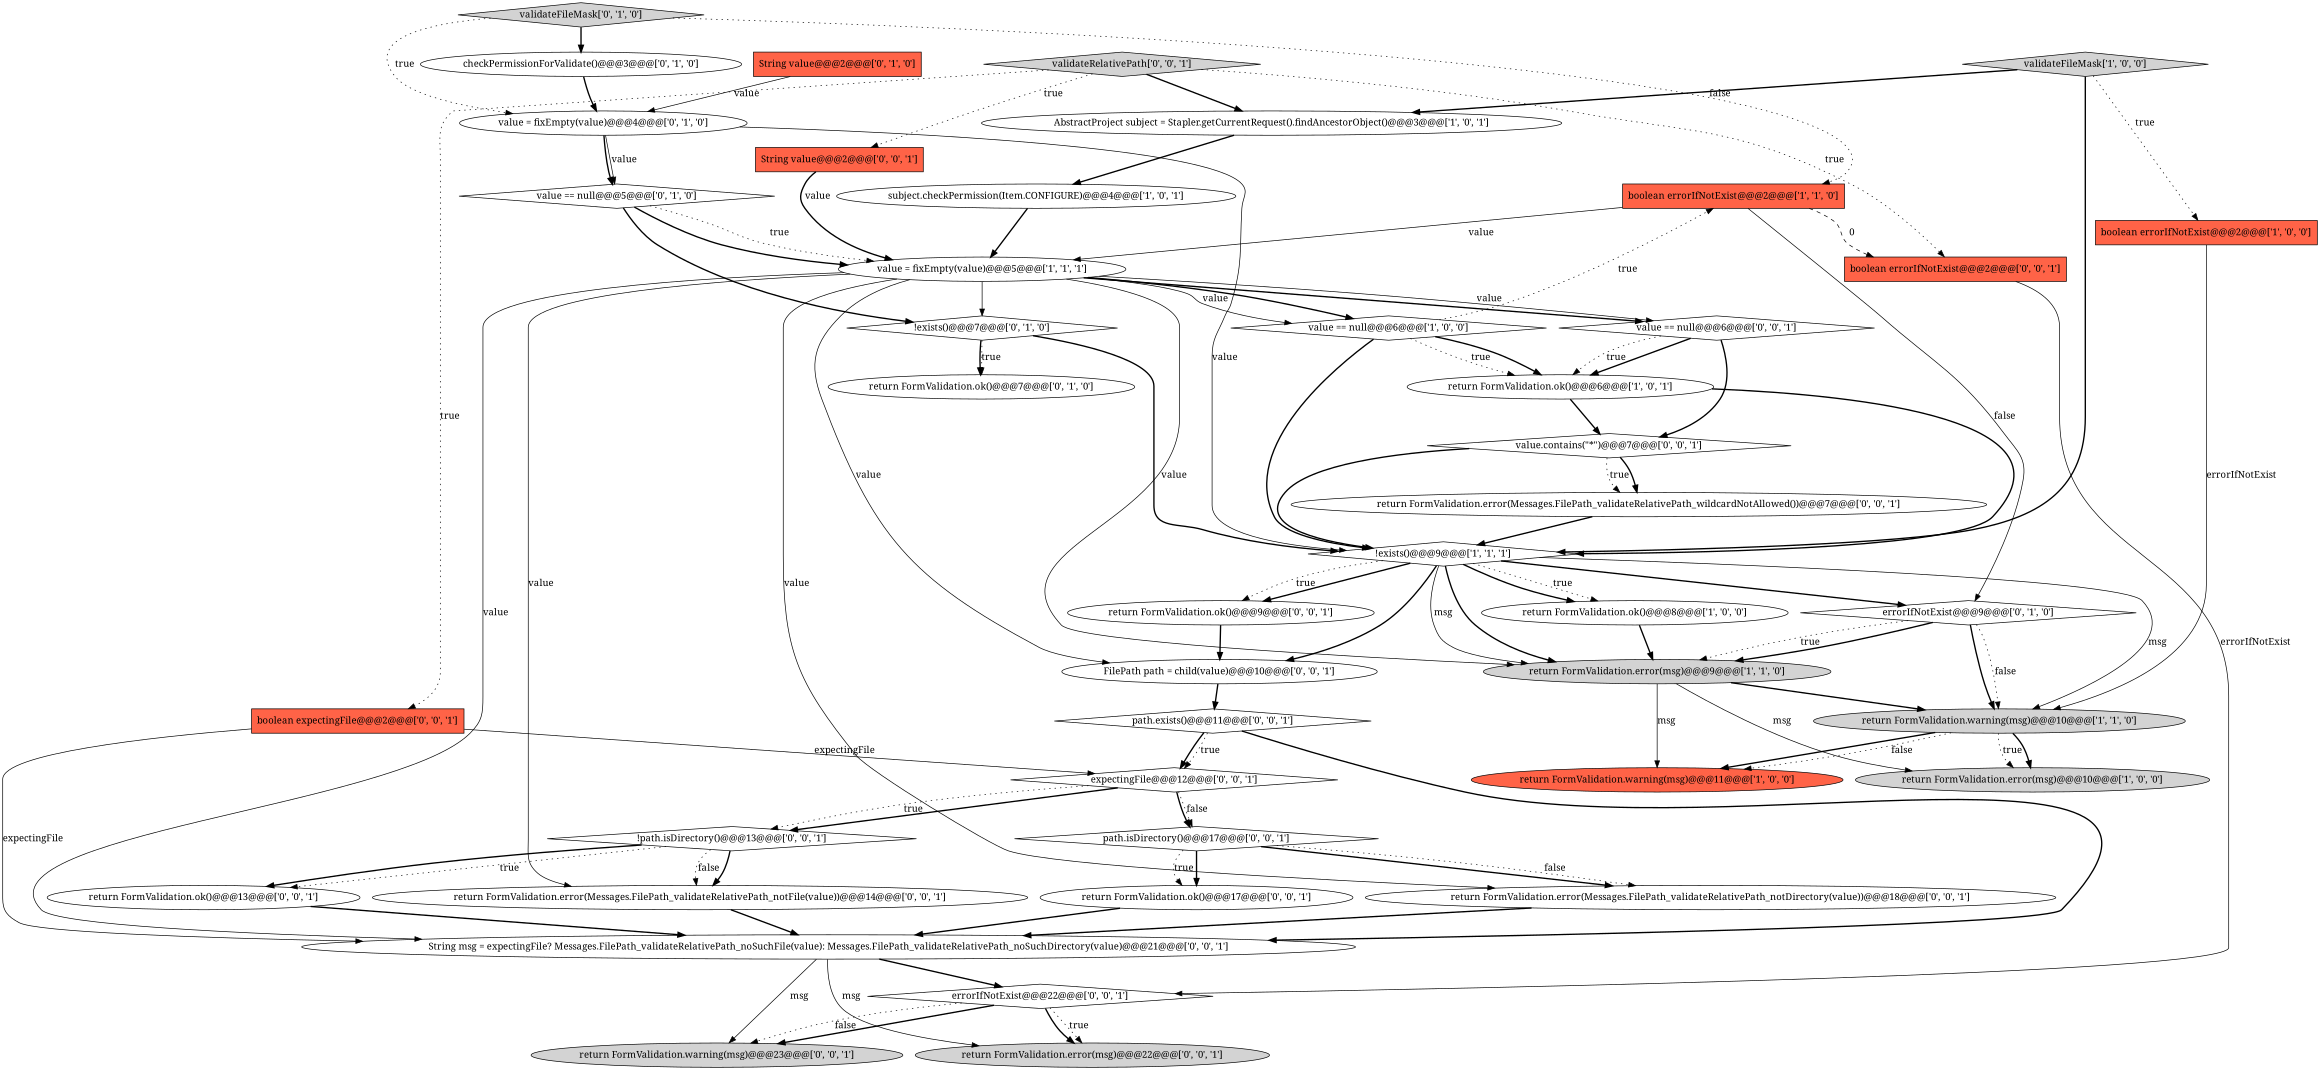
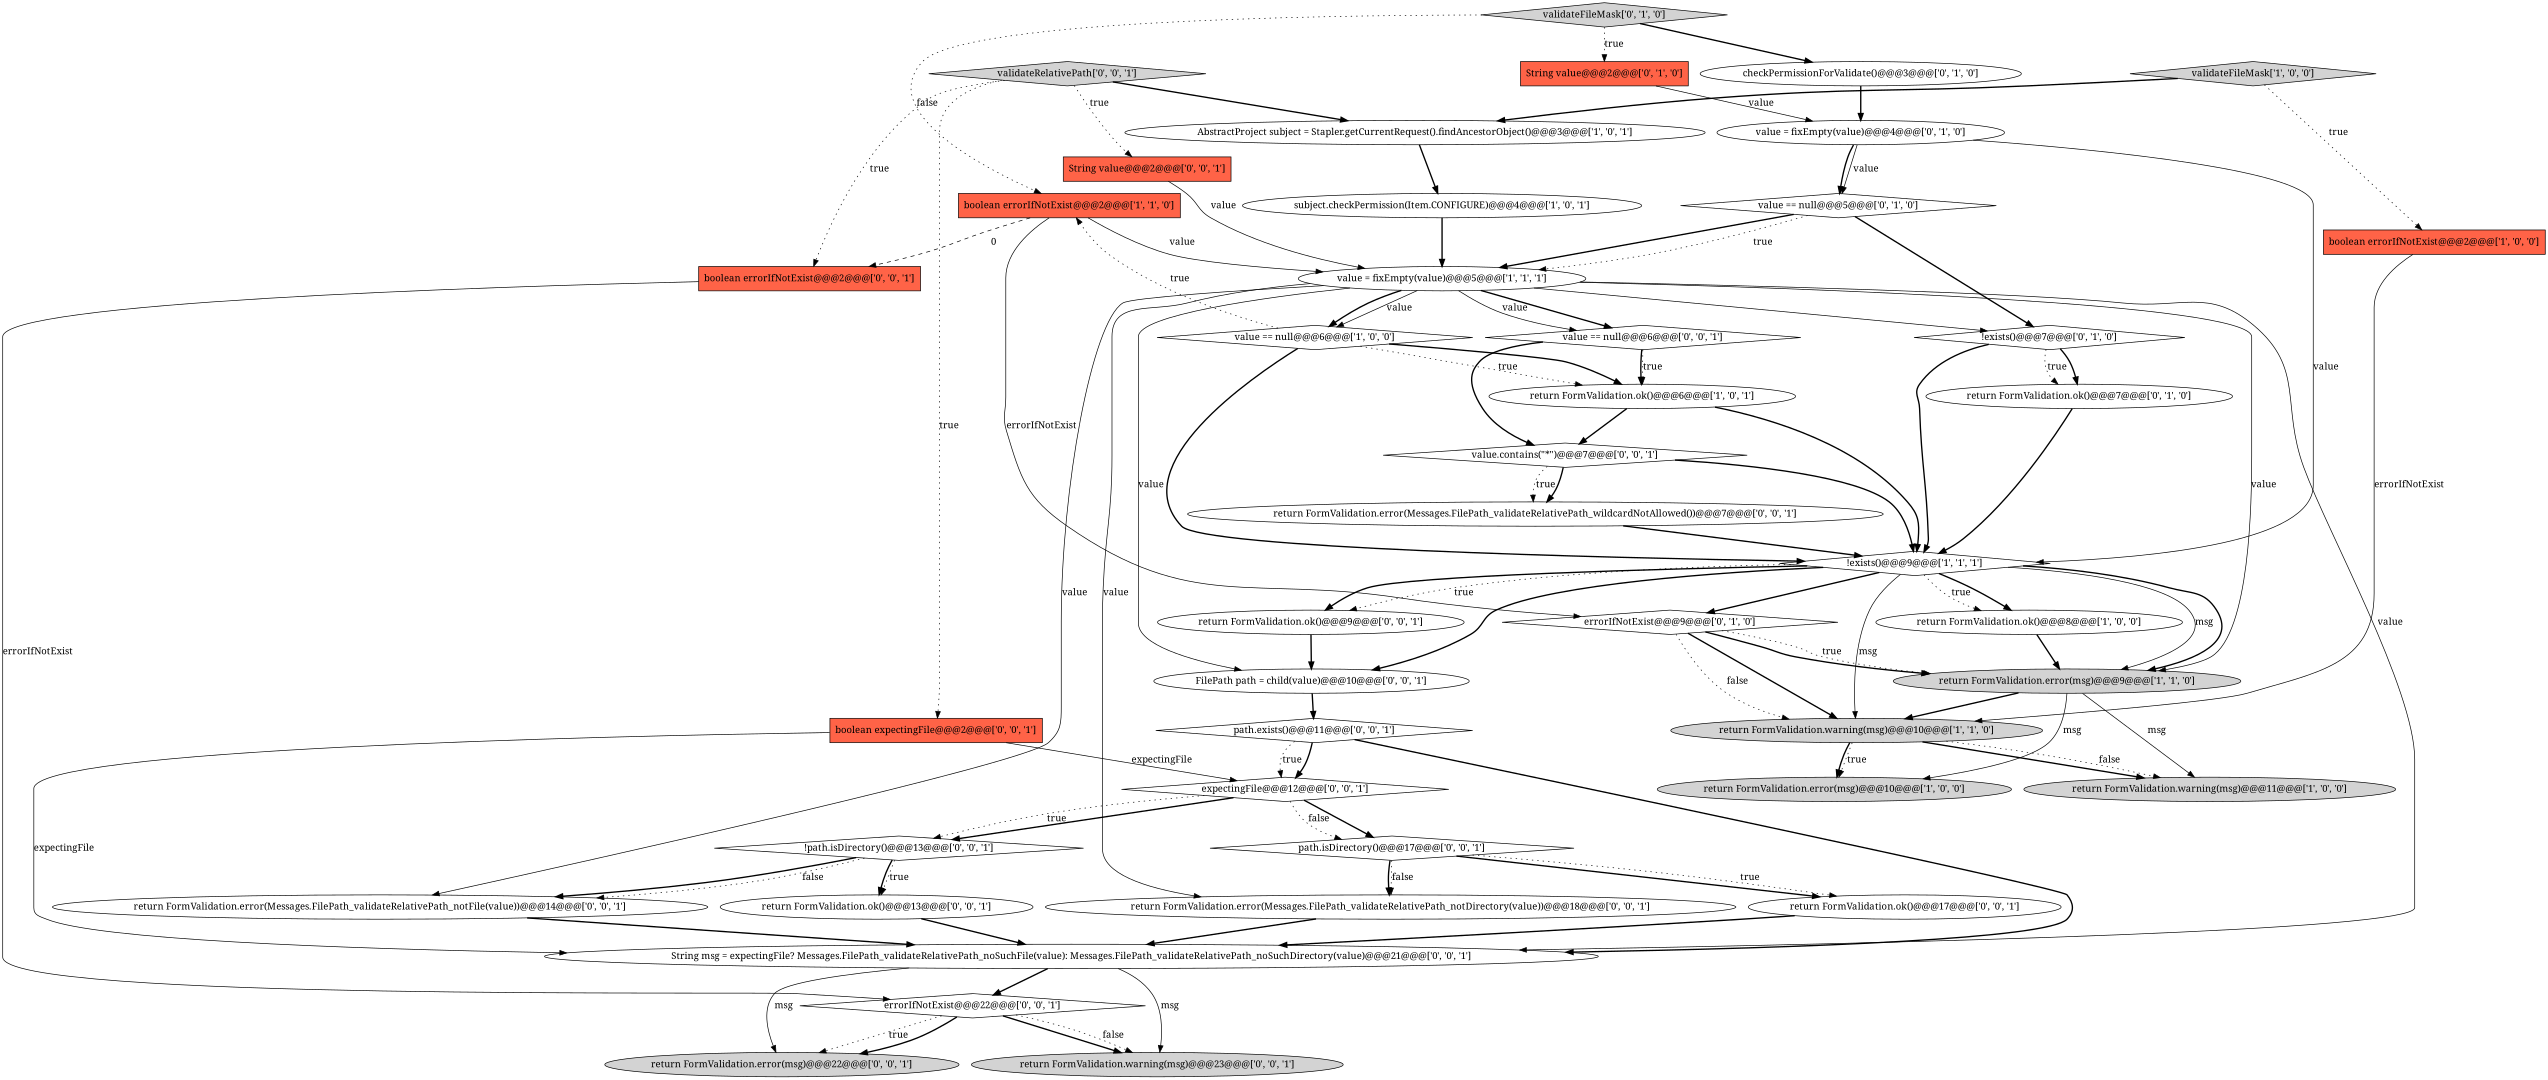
(390, 68) -> (1604, 41)
(823, 228) -> (1256, 239)
(2005, 416) -> (1042, 426)
(2024, 514) -> (2016, 486)
(1657, 780) -> (2210, 789)
